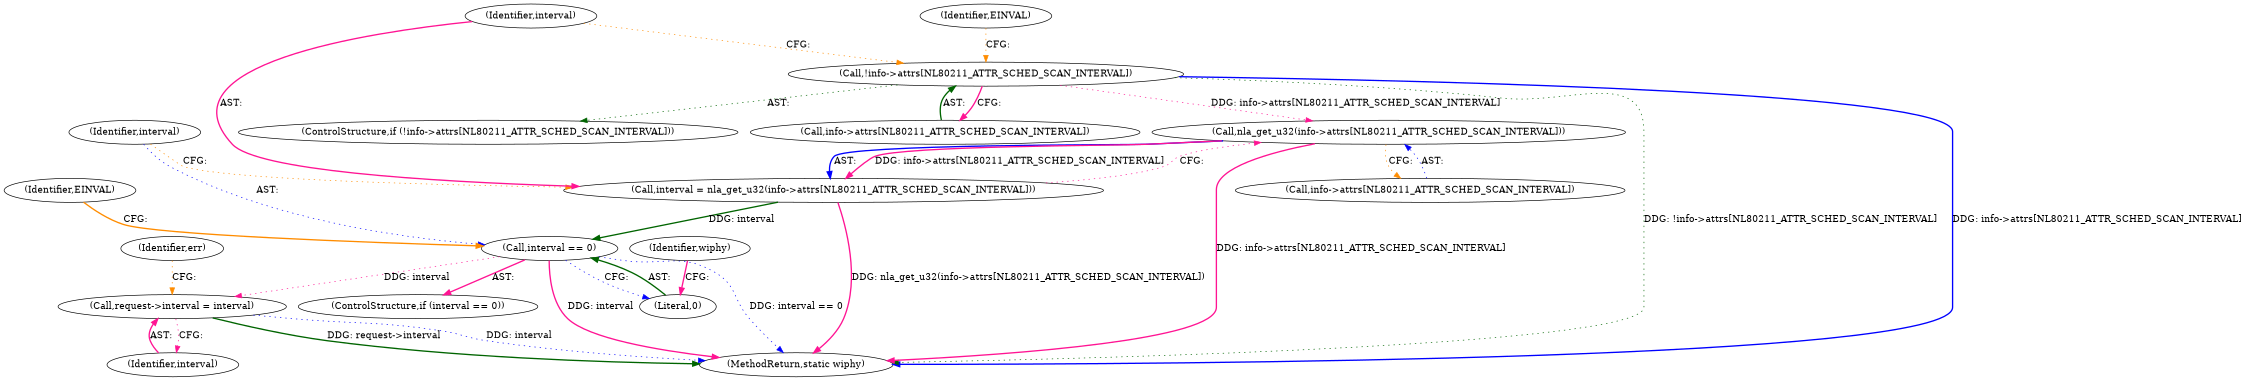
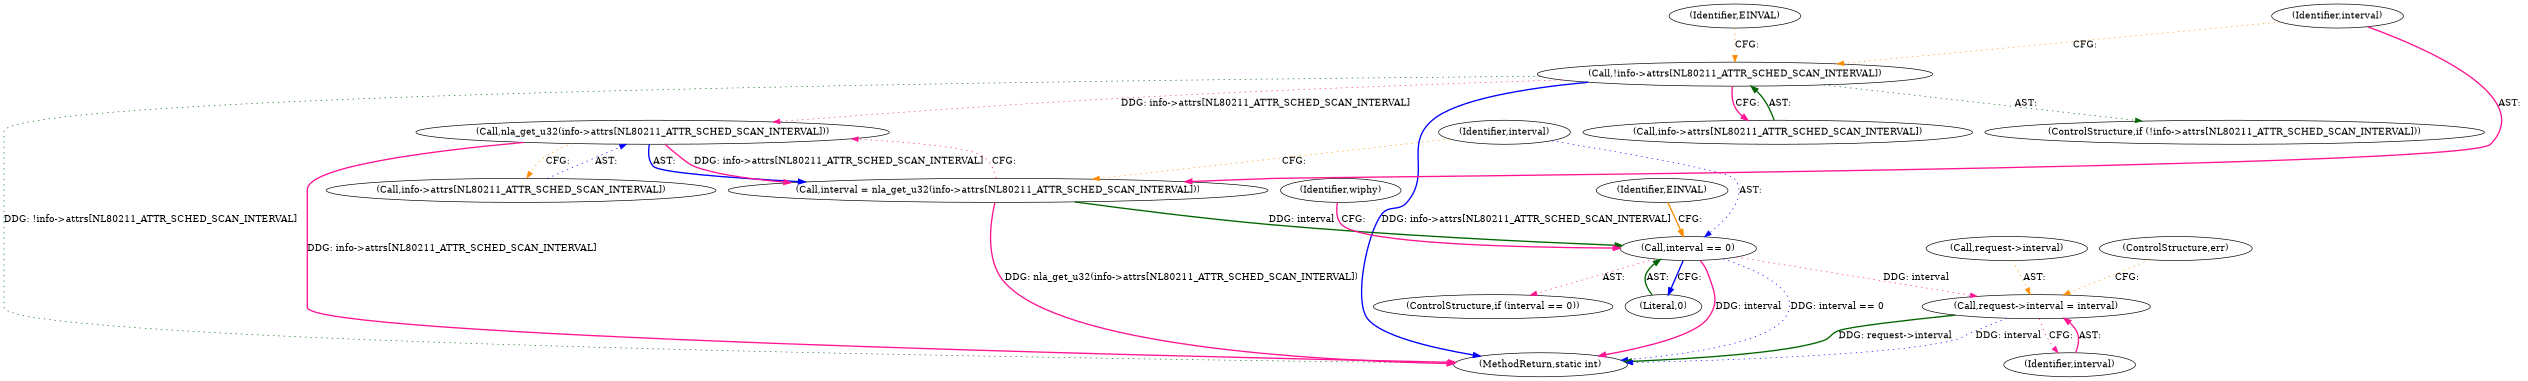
(172, 249) -> (2176, 249)
none -> (2007, 249)
(685, 274) -> (1464, 244)
(488, 276) -> (1596, 276)
(603, 282) -> (1677, 275)
(796, 365) -> (1541, 365)
